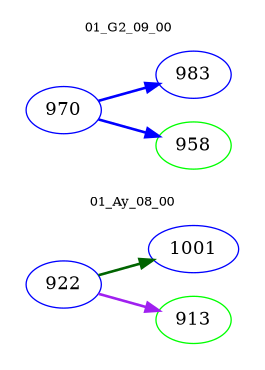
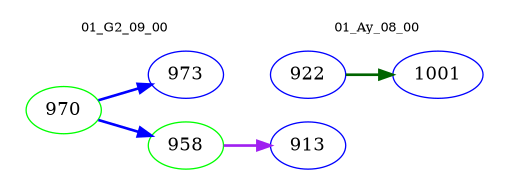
(194, 75) -> (186, 75)
(64, 110) -> (64, 110)
(122, 300) -> (242, 146)
(194, 320) -> (308, 146)
